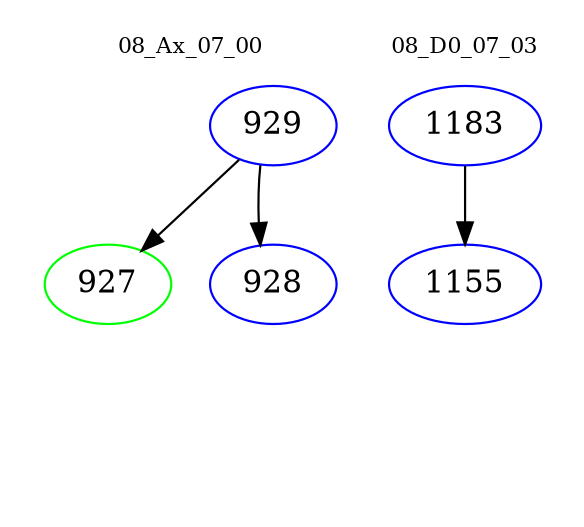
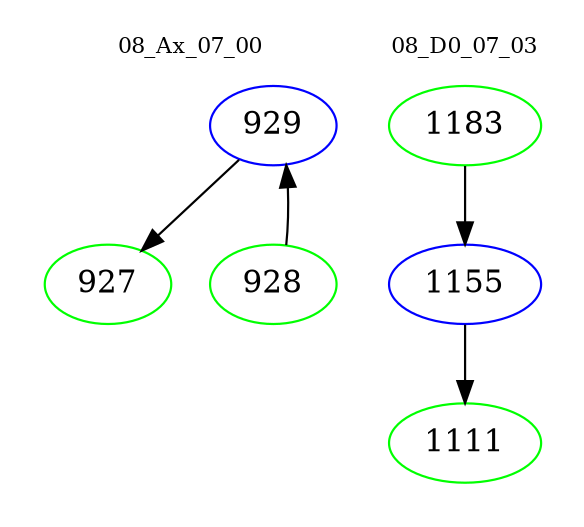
(465, 126) -> (465, 126)
(259, 194) -> (288, 216)
(273, 284) -> (273, 284)
none -> (465, 443)
